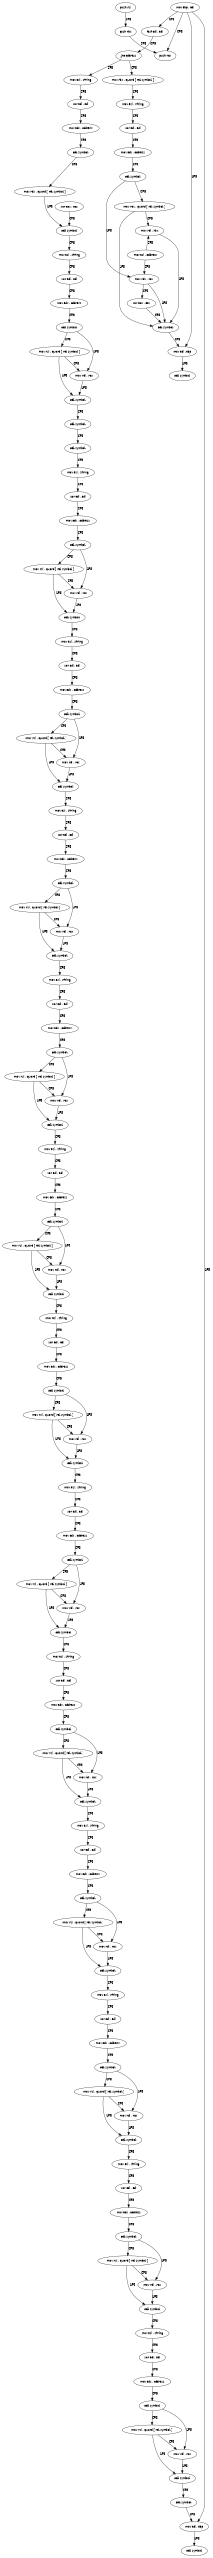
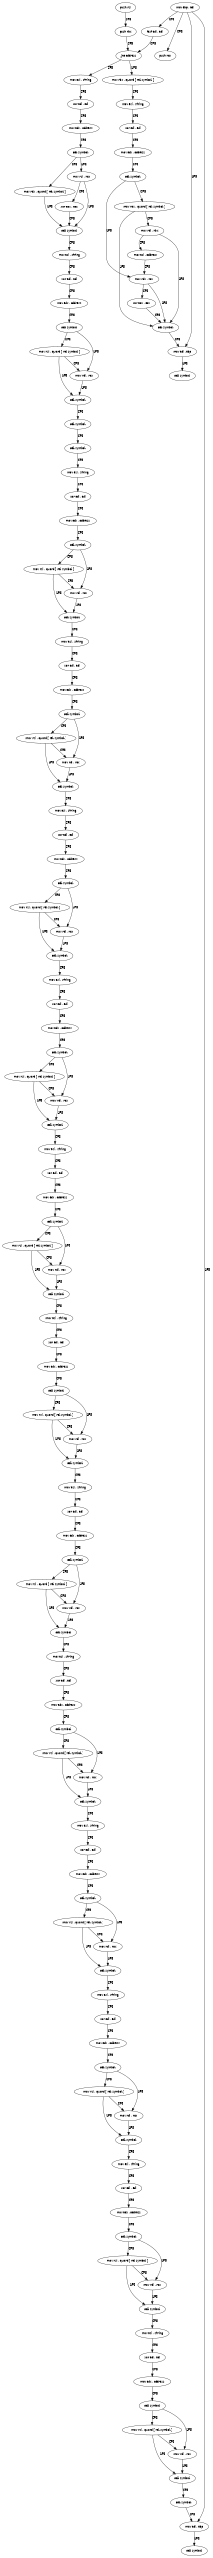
(141, 46) -> (127, 42)
(134, 68) -> (134, 68)
none -> (81, 177)
(147, 244) -> (139, 241)
